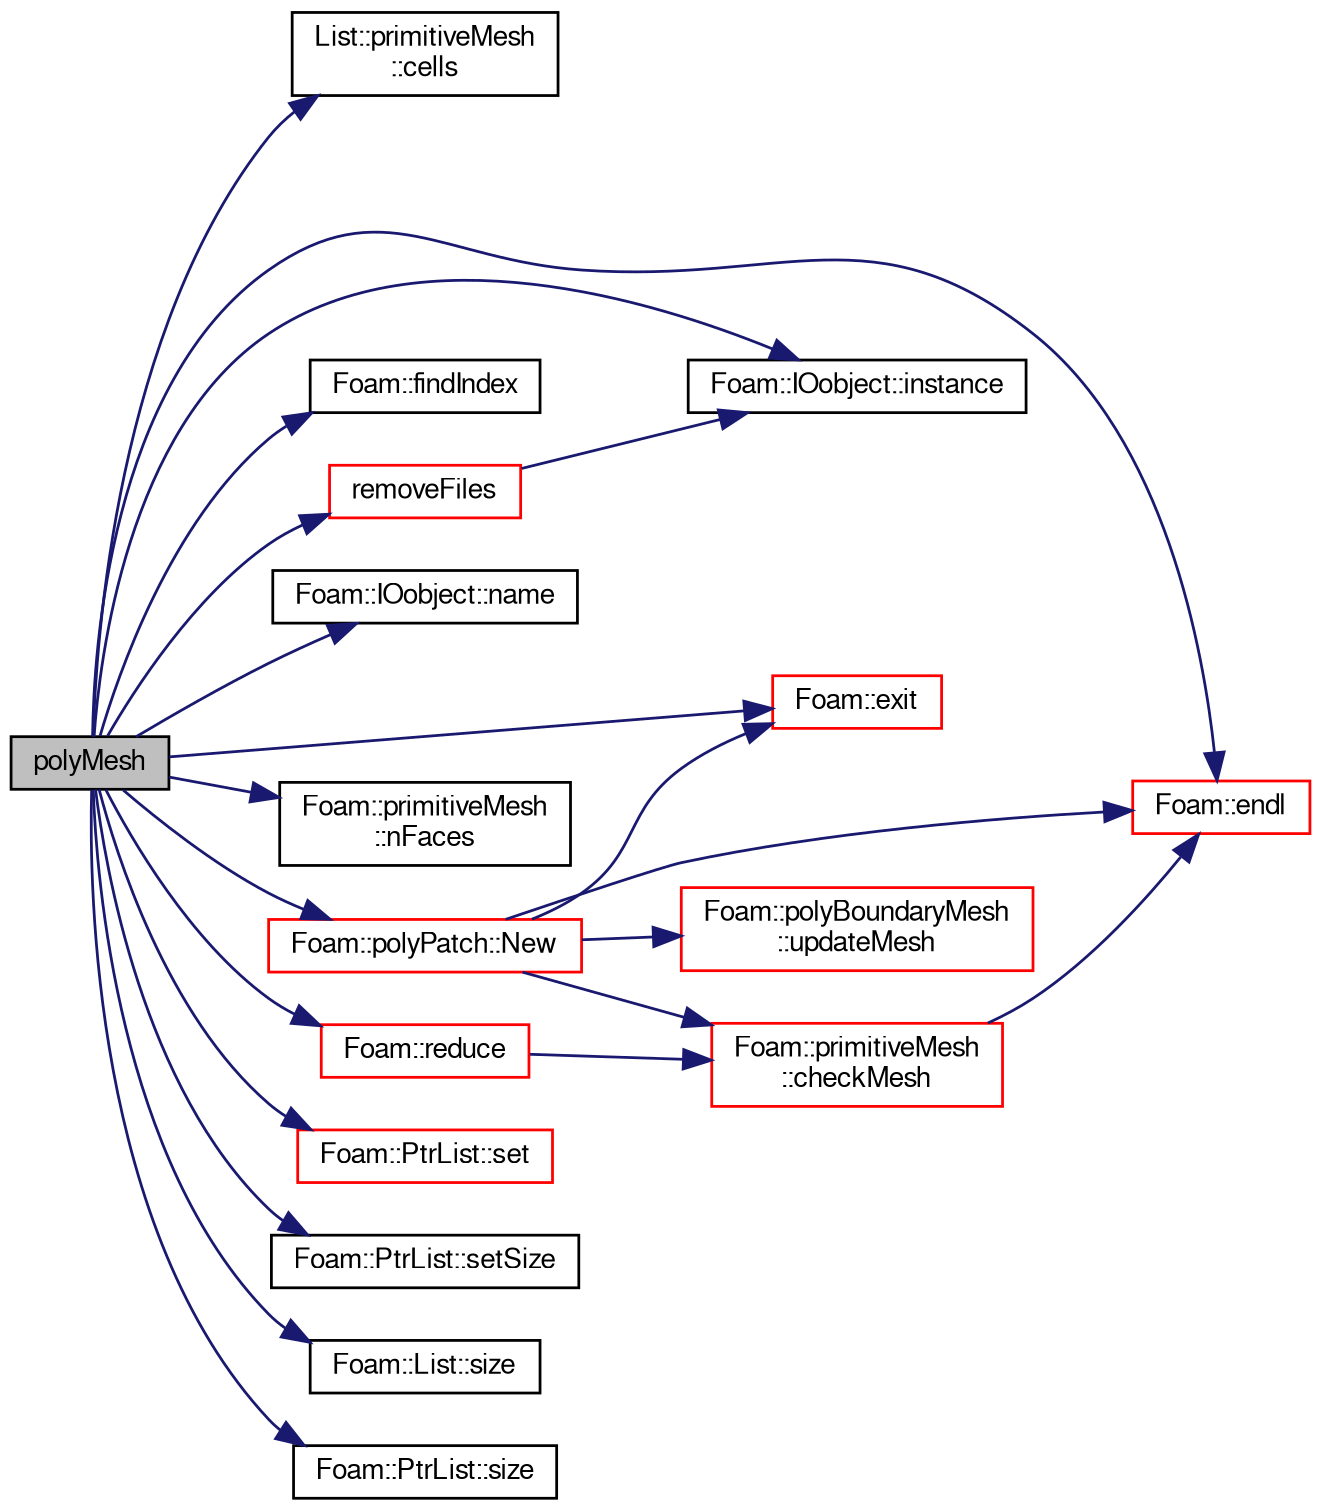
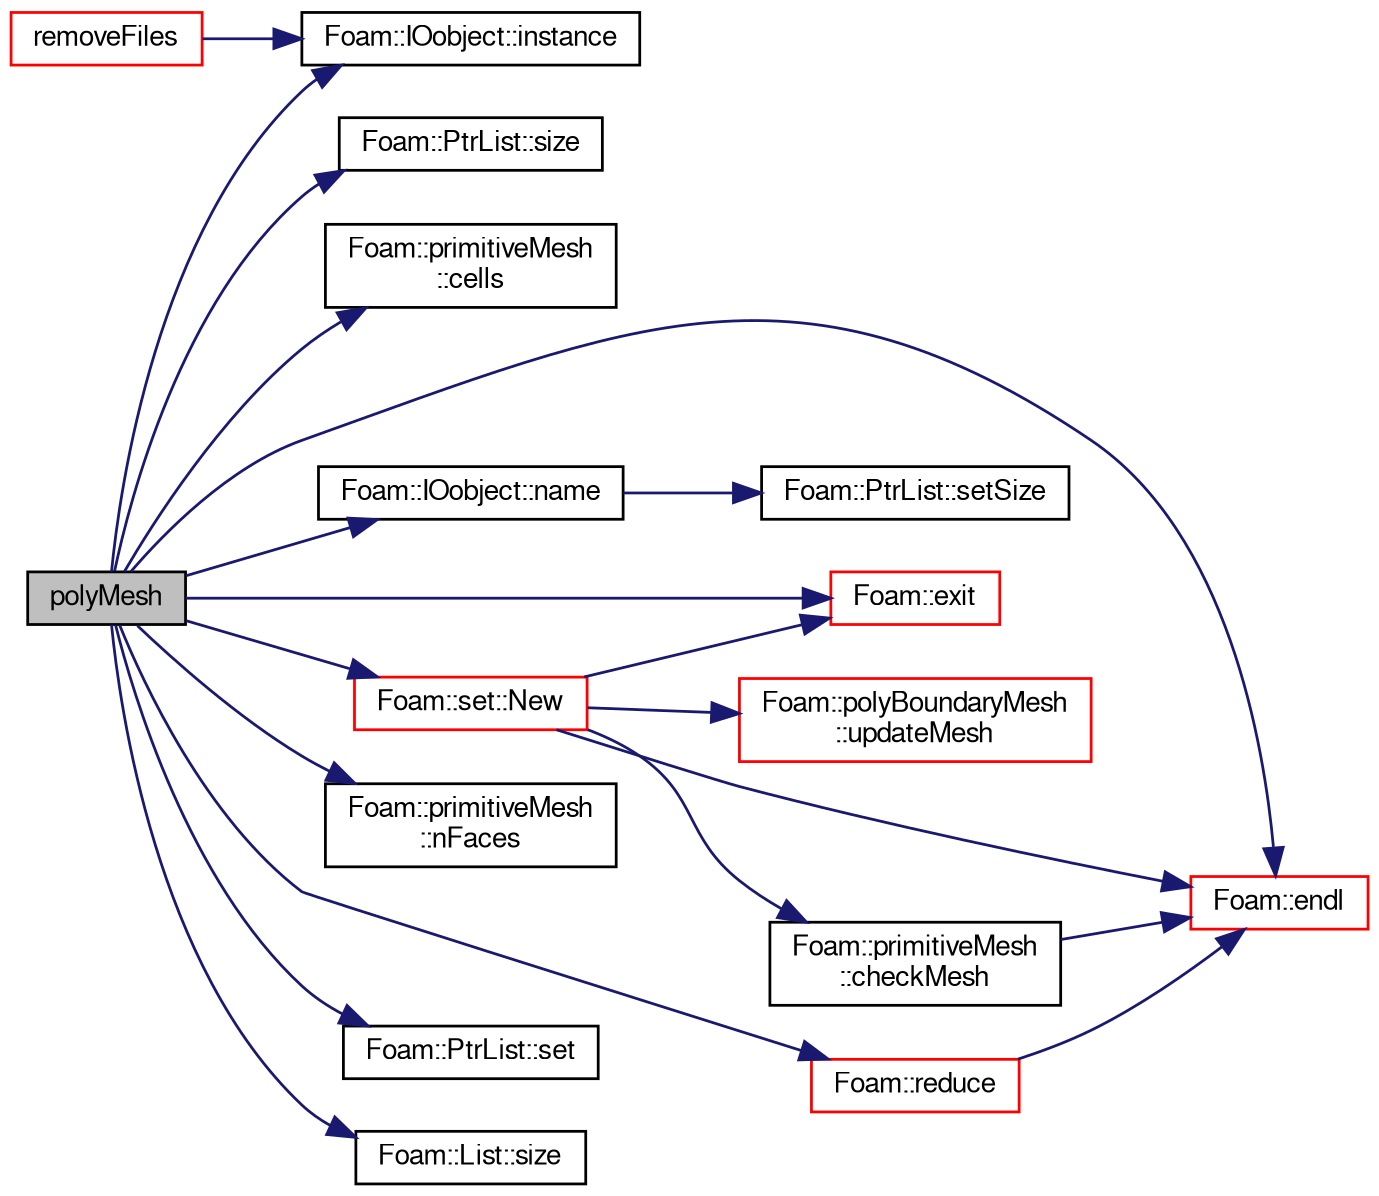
(425, 54) -> (471, 266)
(425, 386) -> none
(191, 617) -> none
(425, 946) -> (471, 703)
(153, 1022) -> (678, 493)
(606, 1057) -> (1125, 1012)
(857, 1065) -> (915, 964)
(425, 1156) -> (471, 1052)
